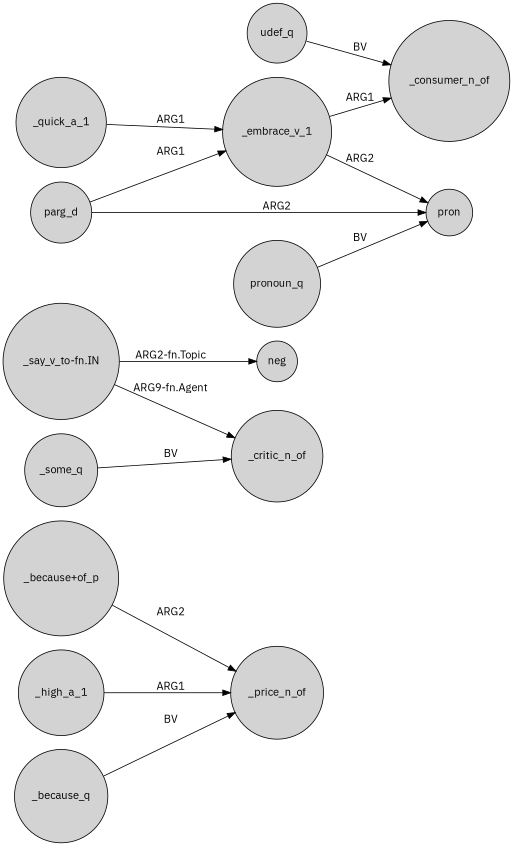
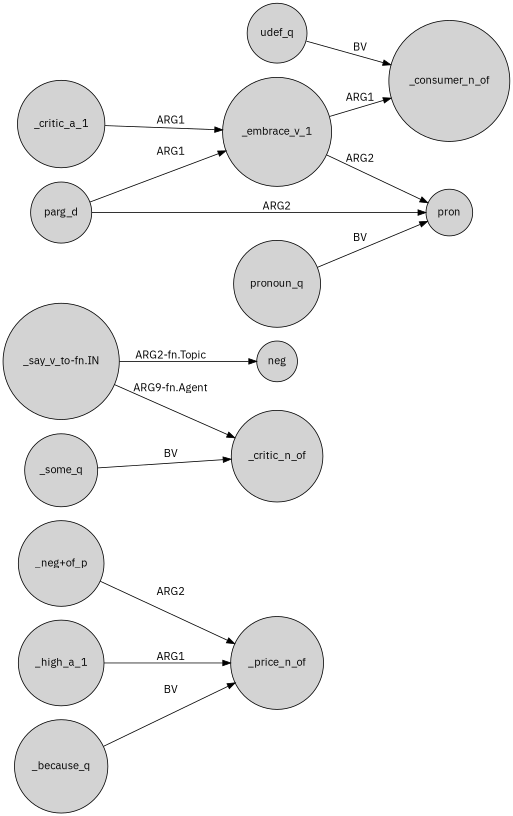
(61, 122) -> (61, 124)
(61, 578) -> (61, 563)
